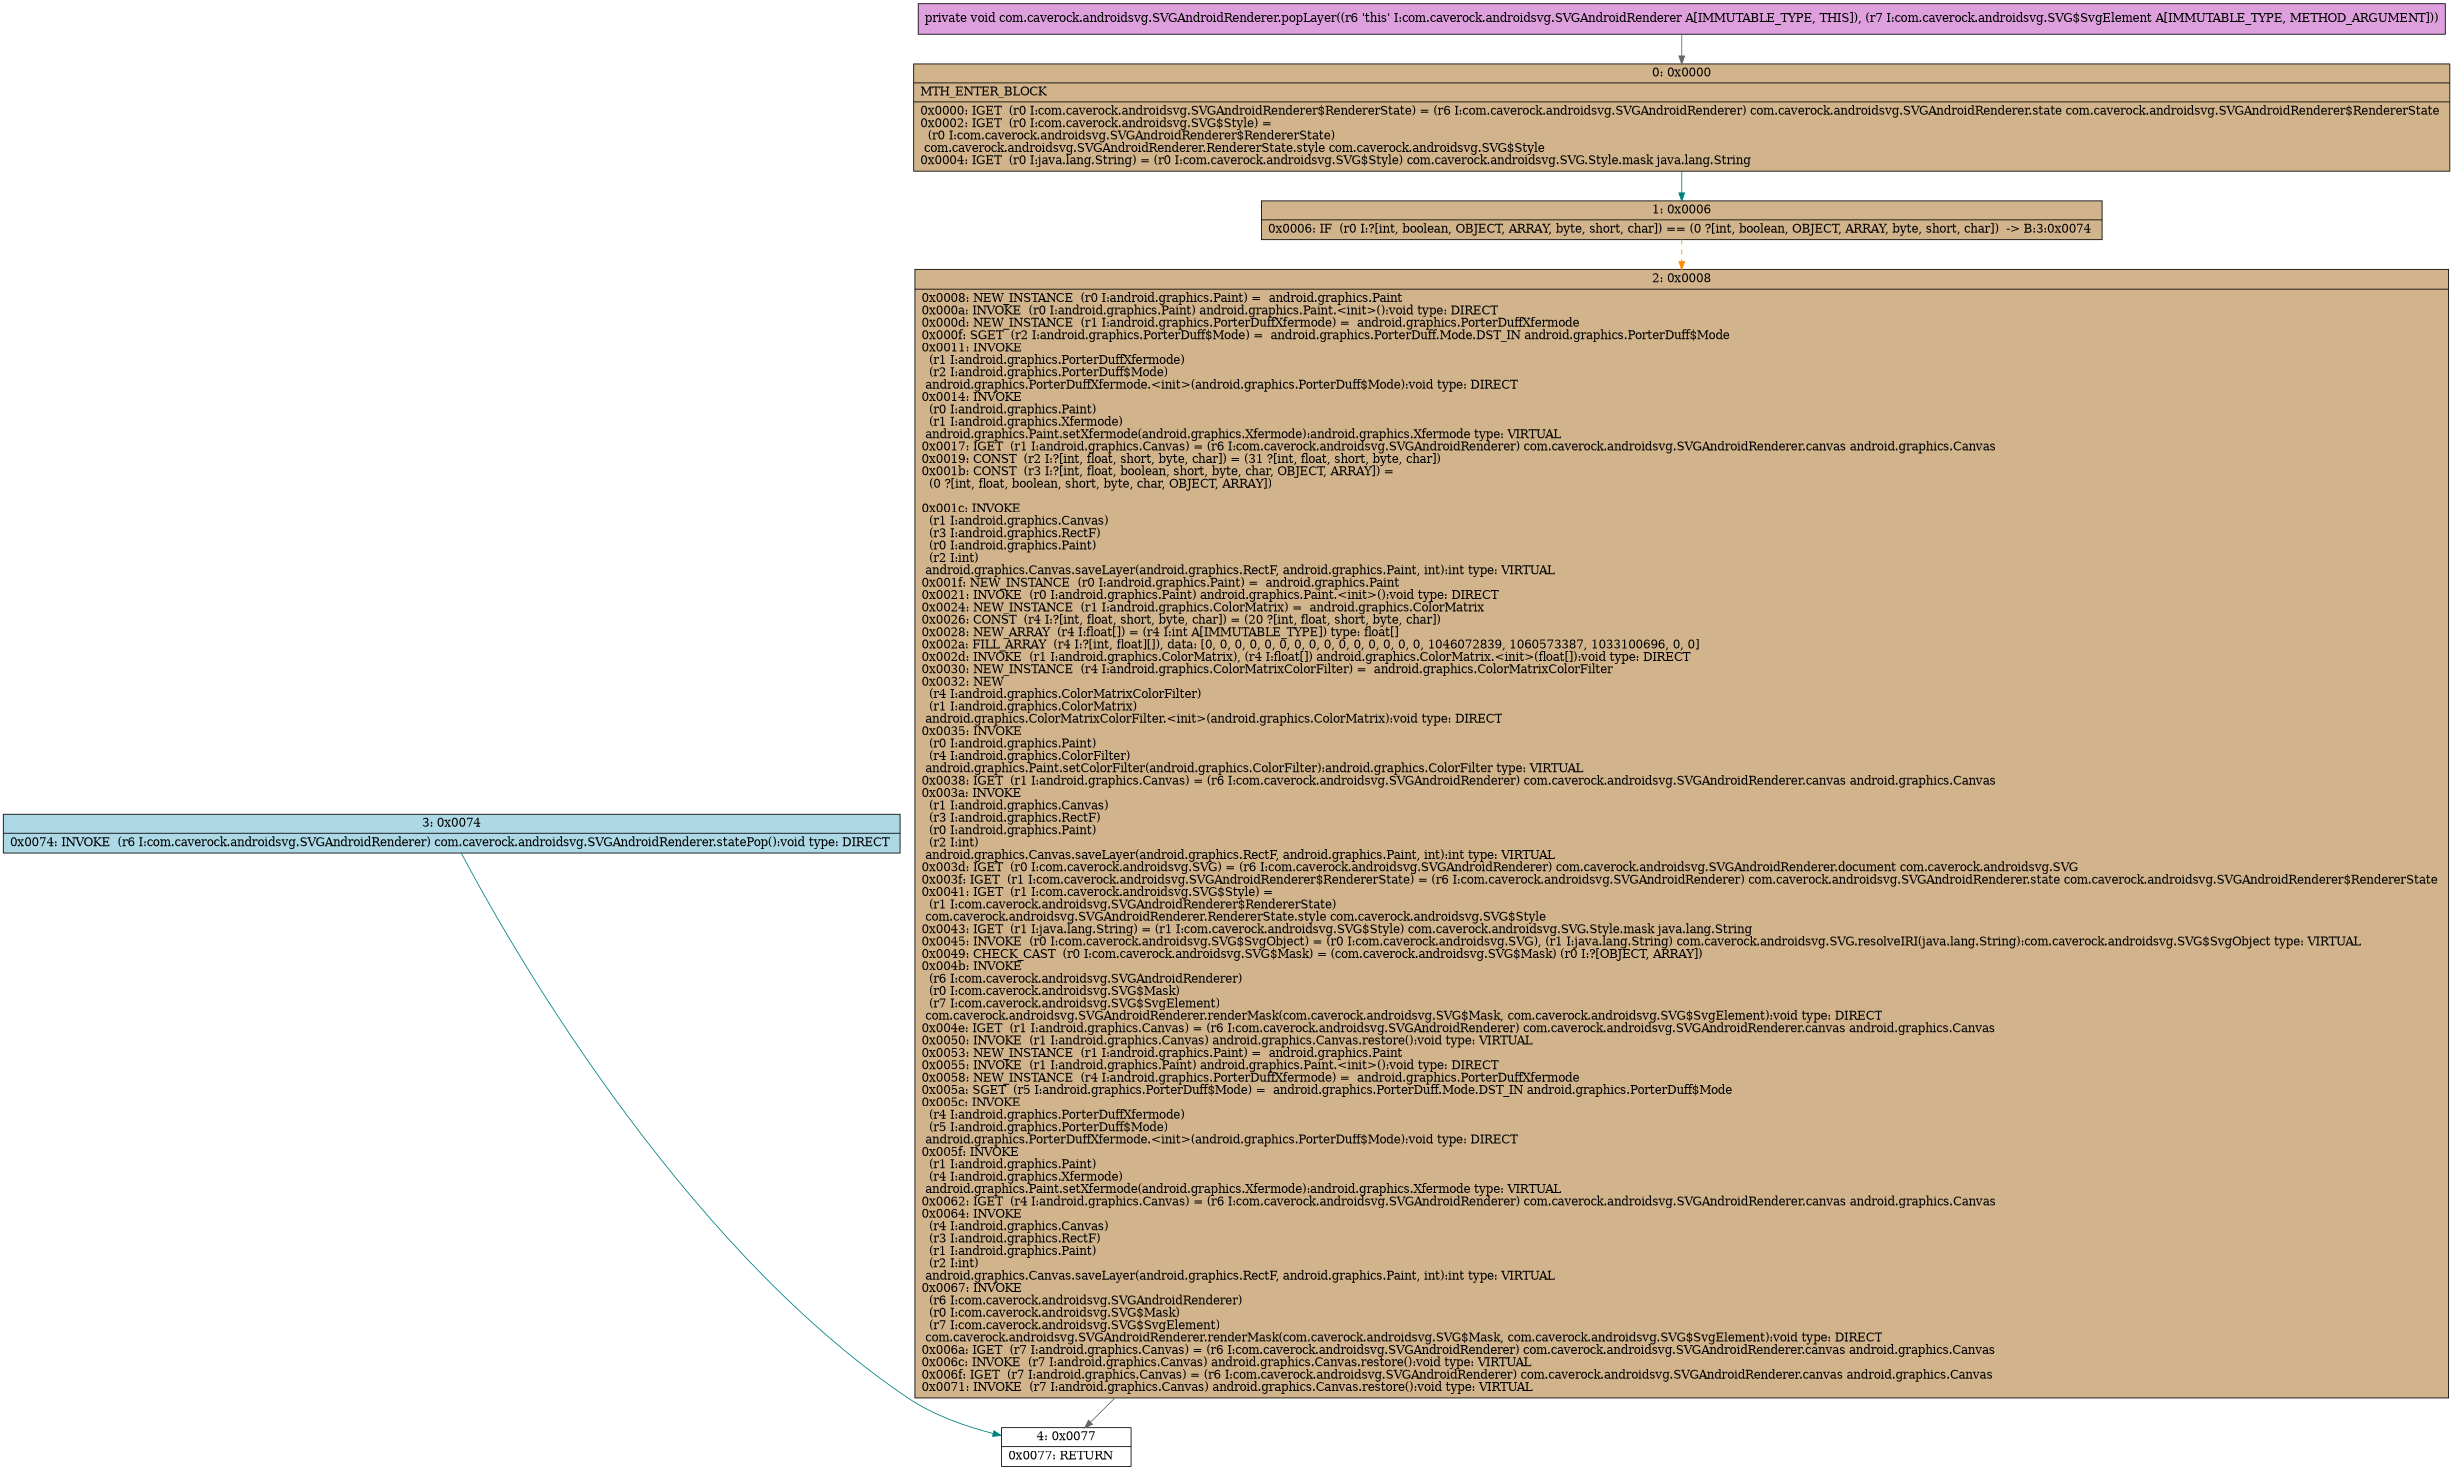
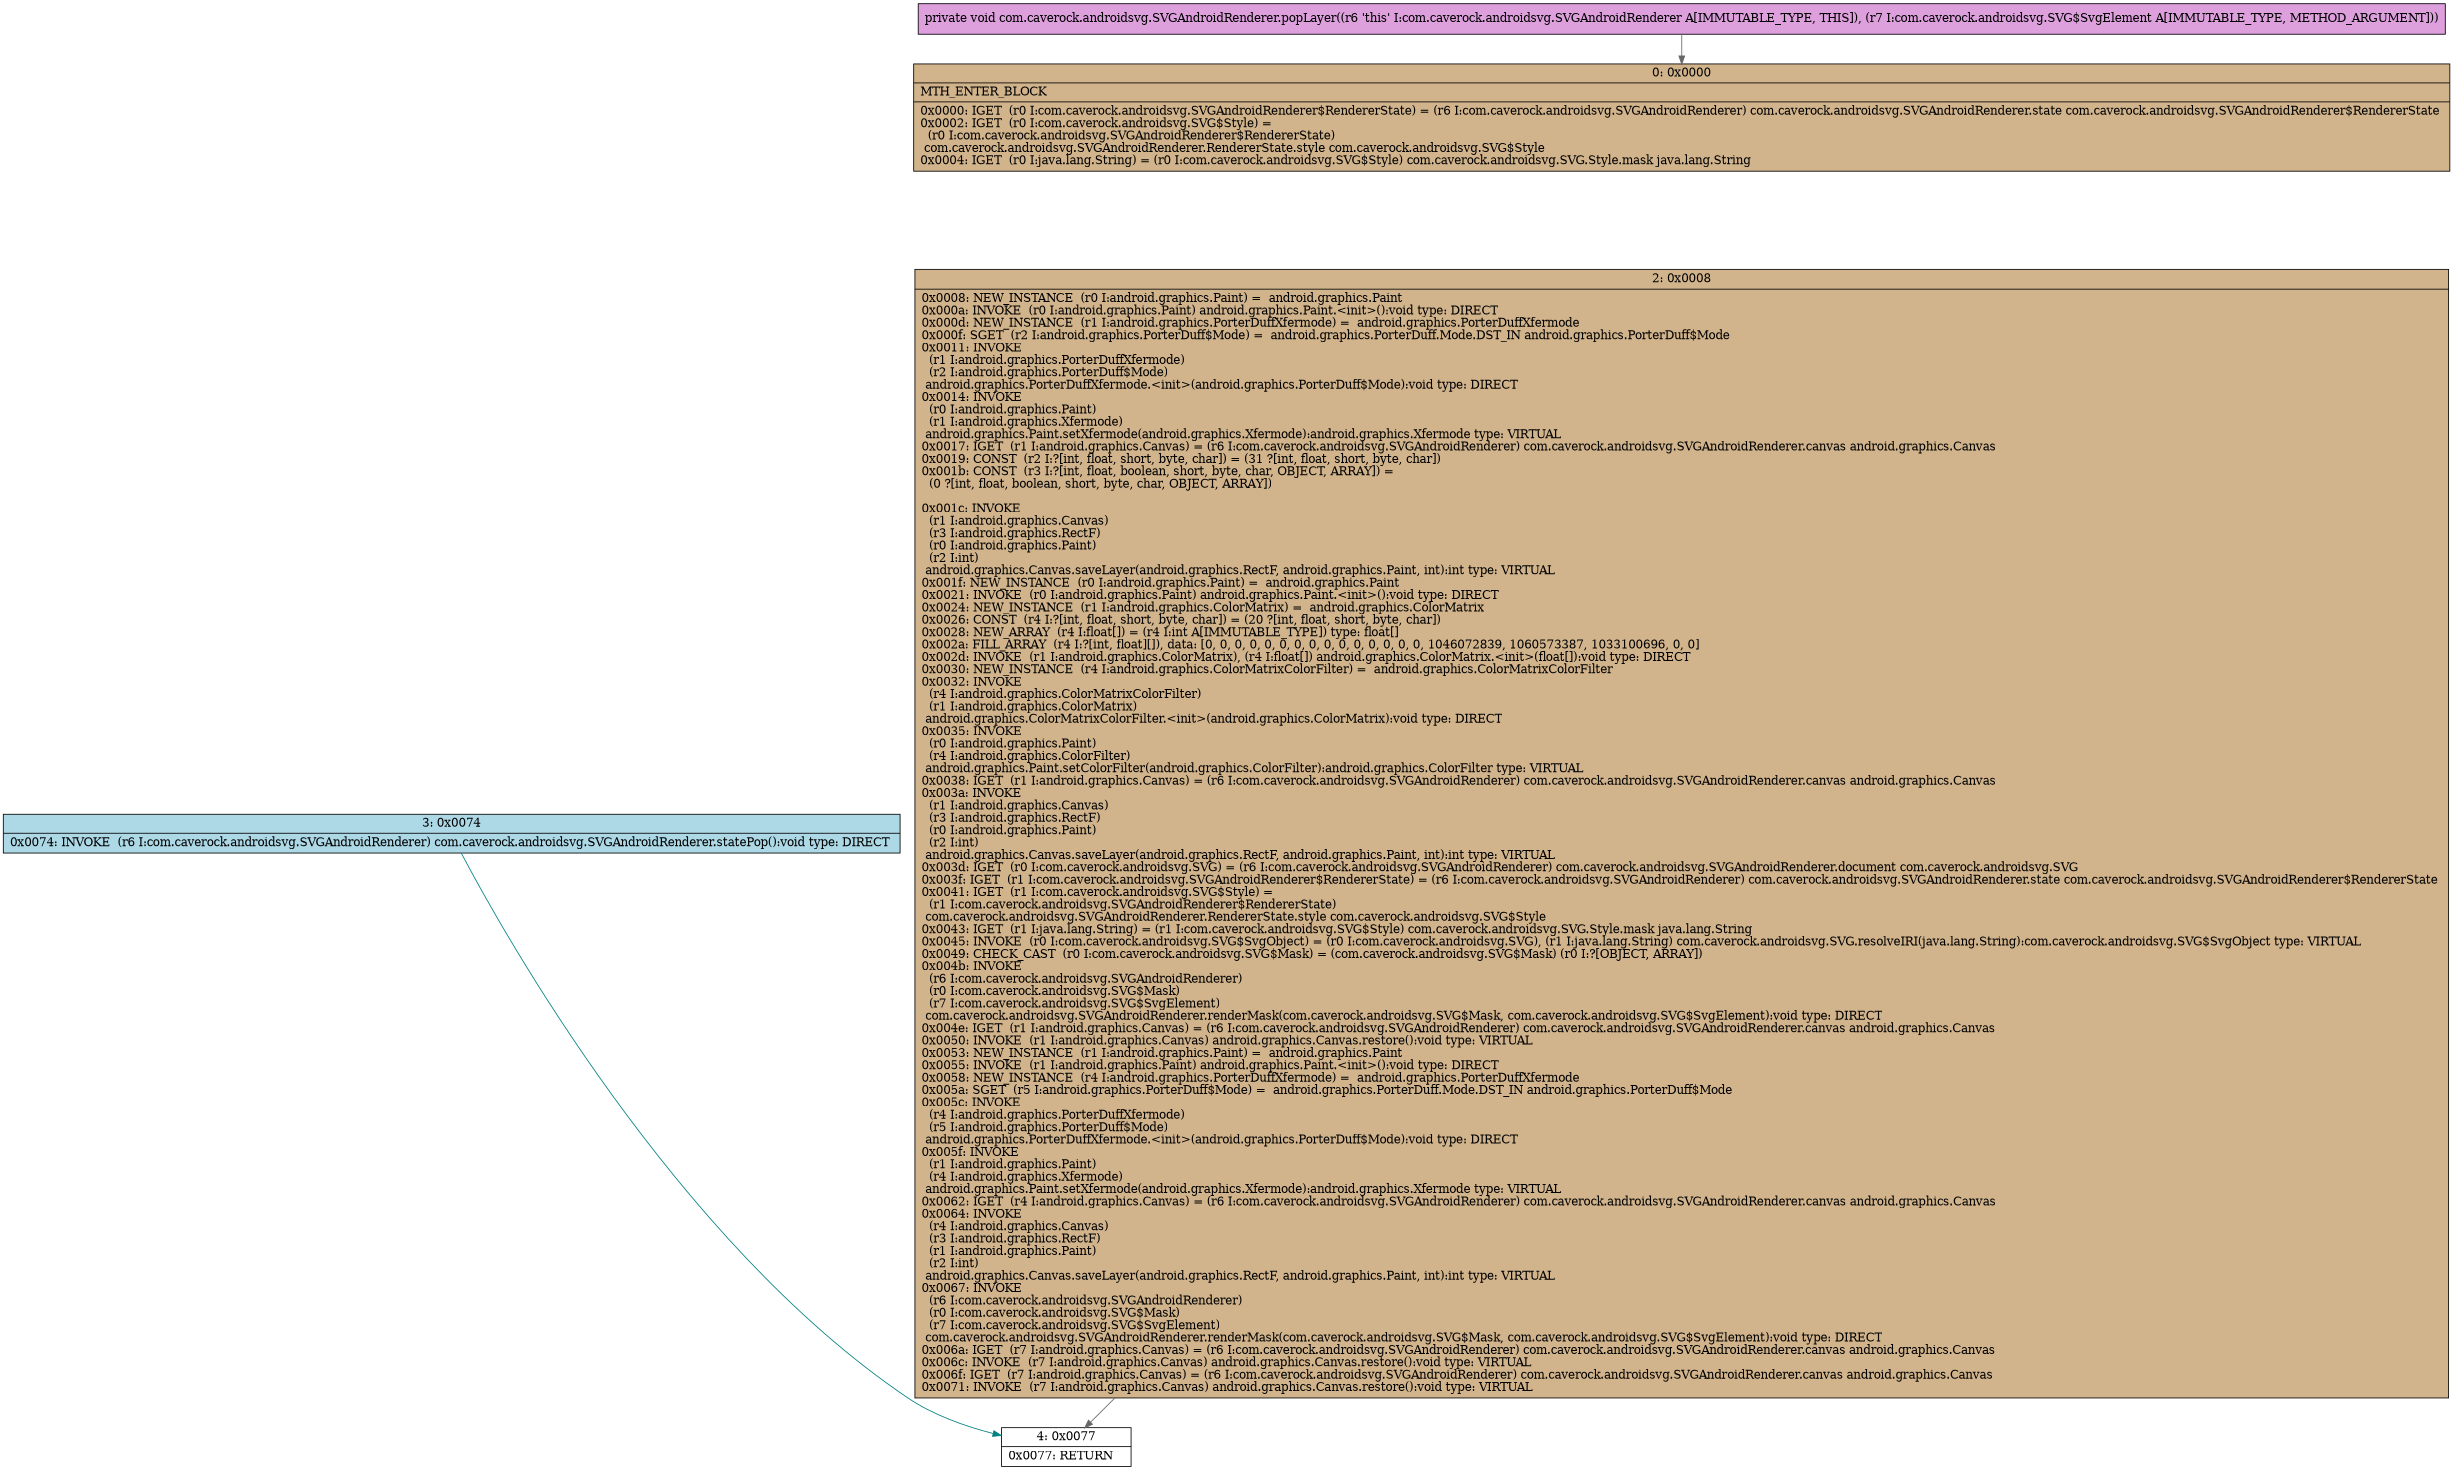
(1682, 220) -> none
(966, 682) -> (976, 682)
